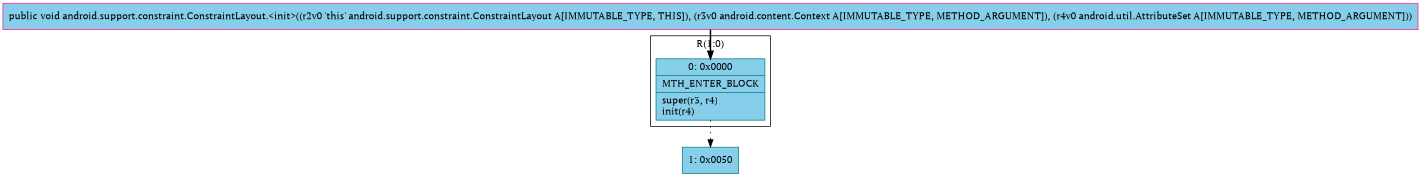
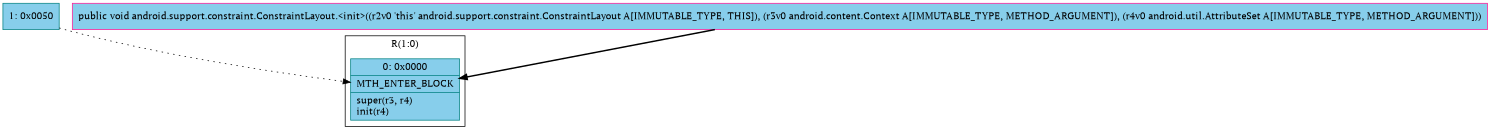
(710, 131) -> (200, 59)
